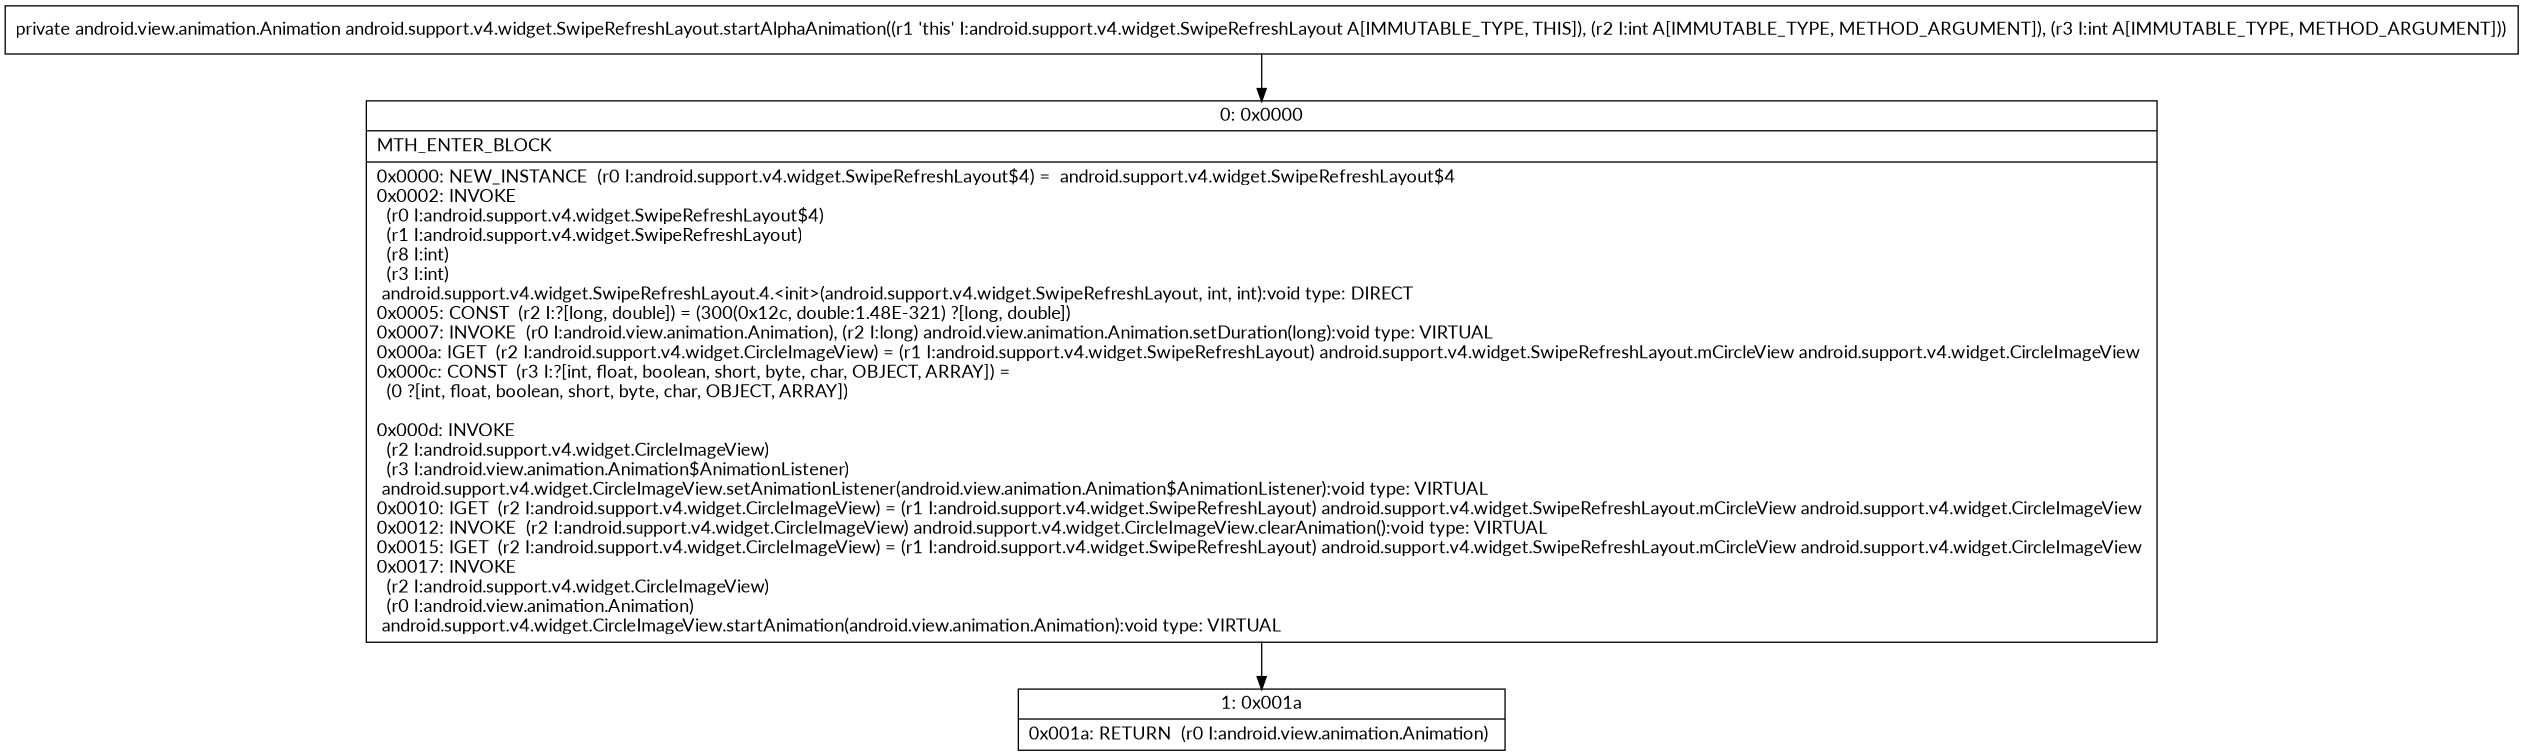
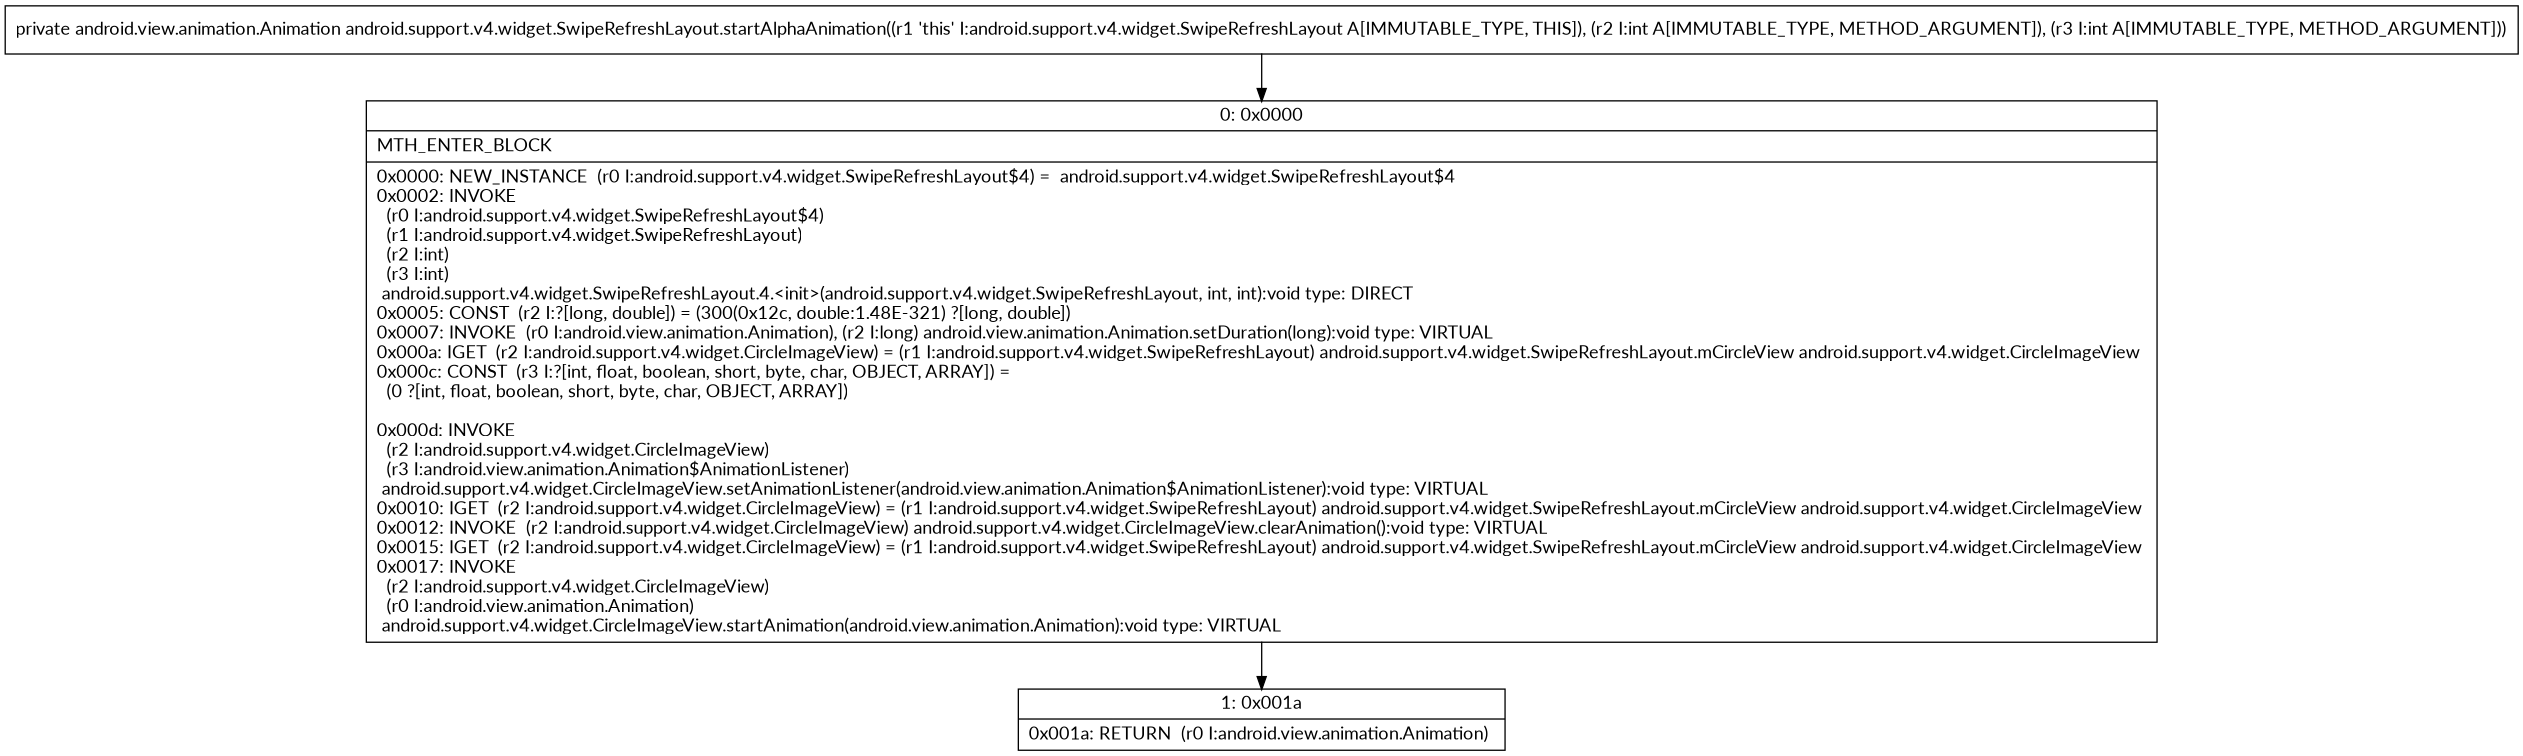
(413, 255) -> (413, 255)
